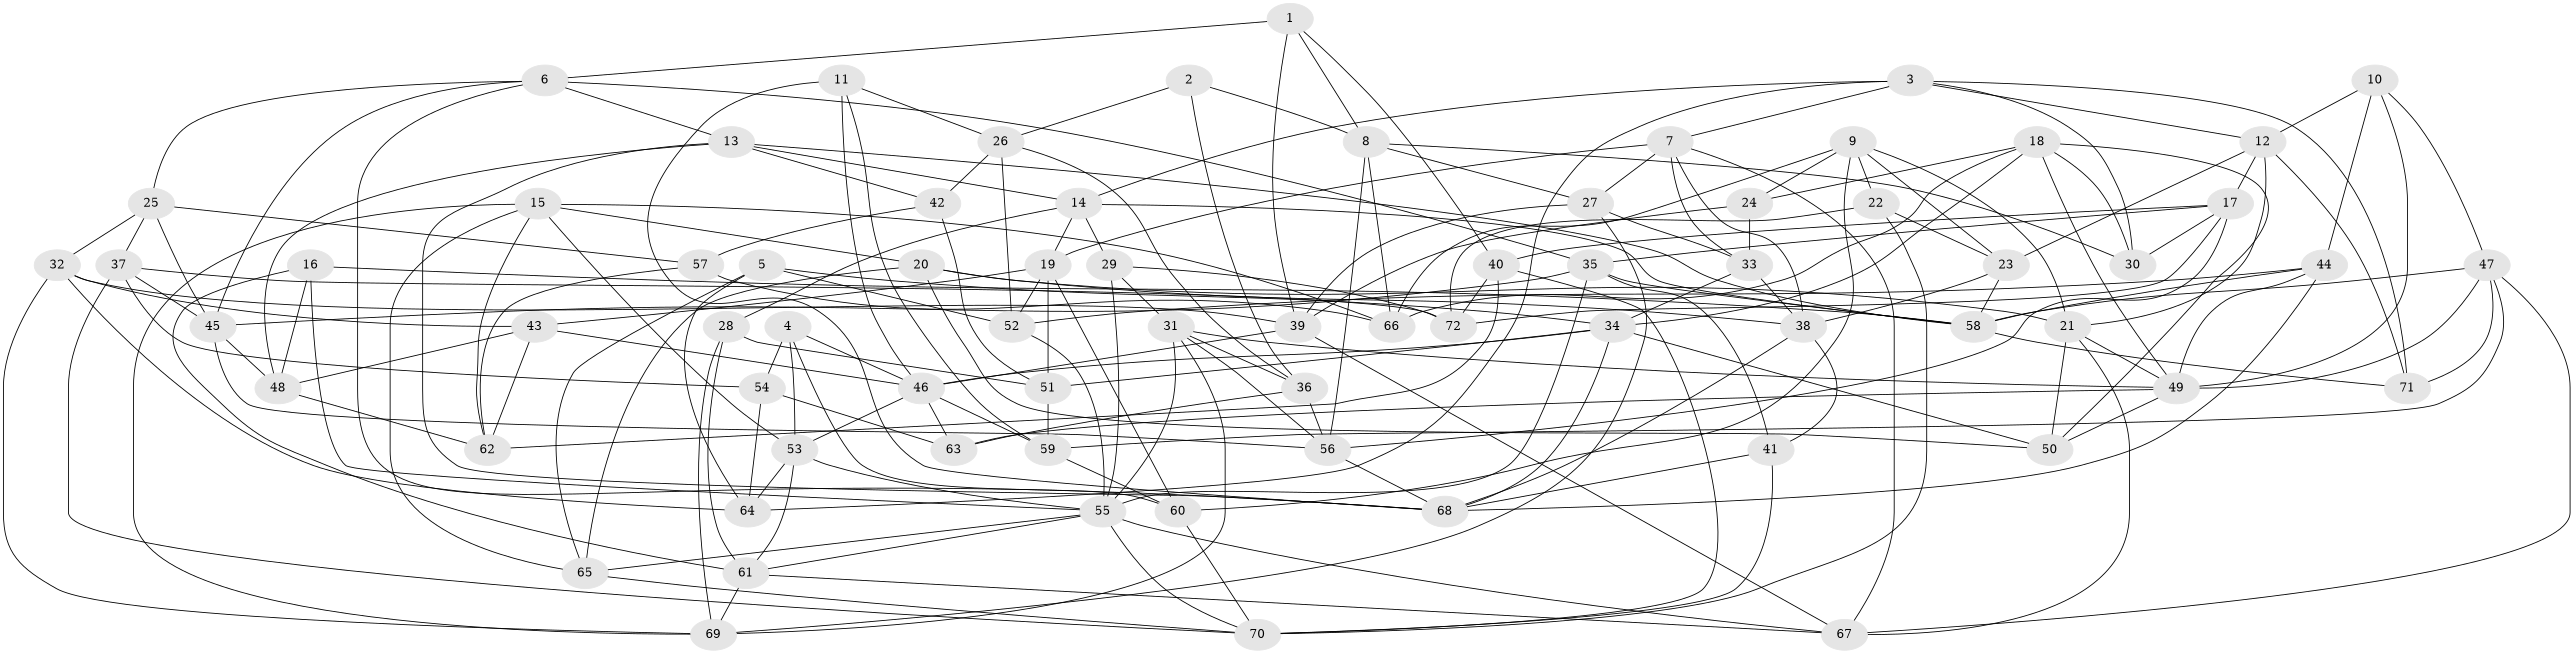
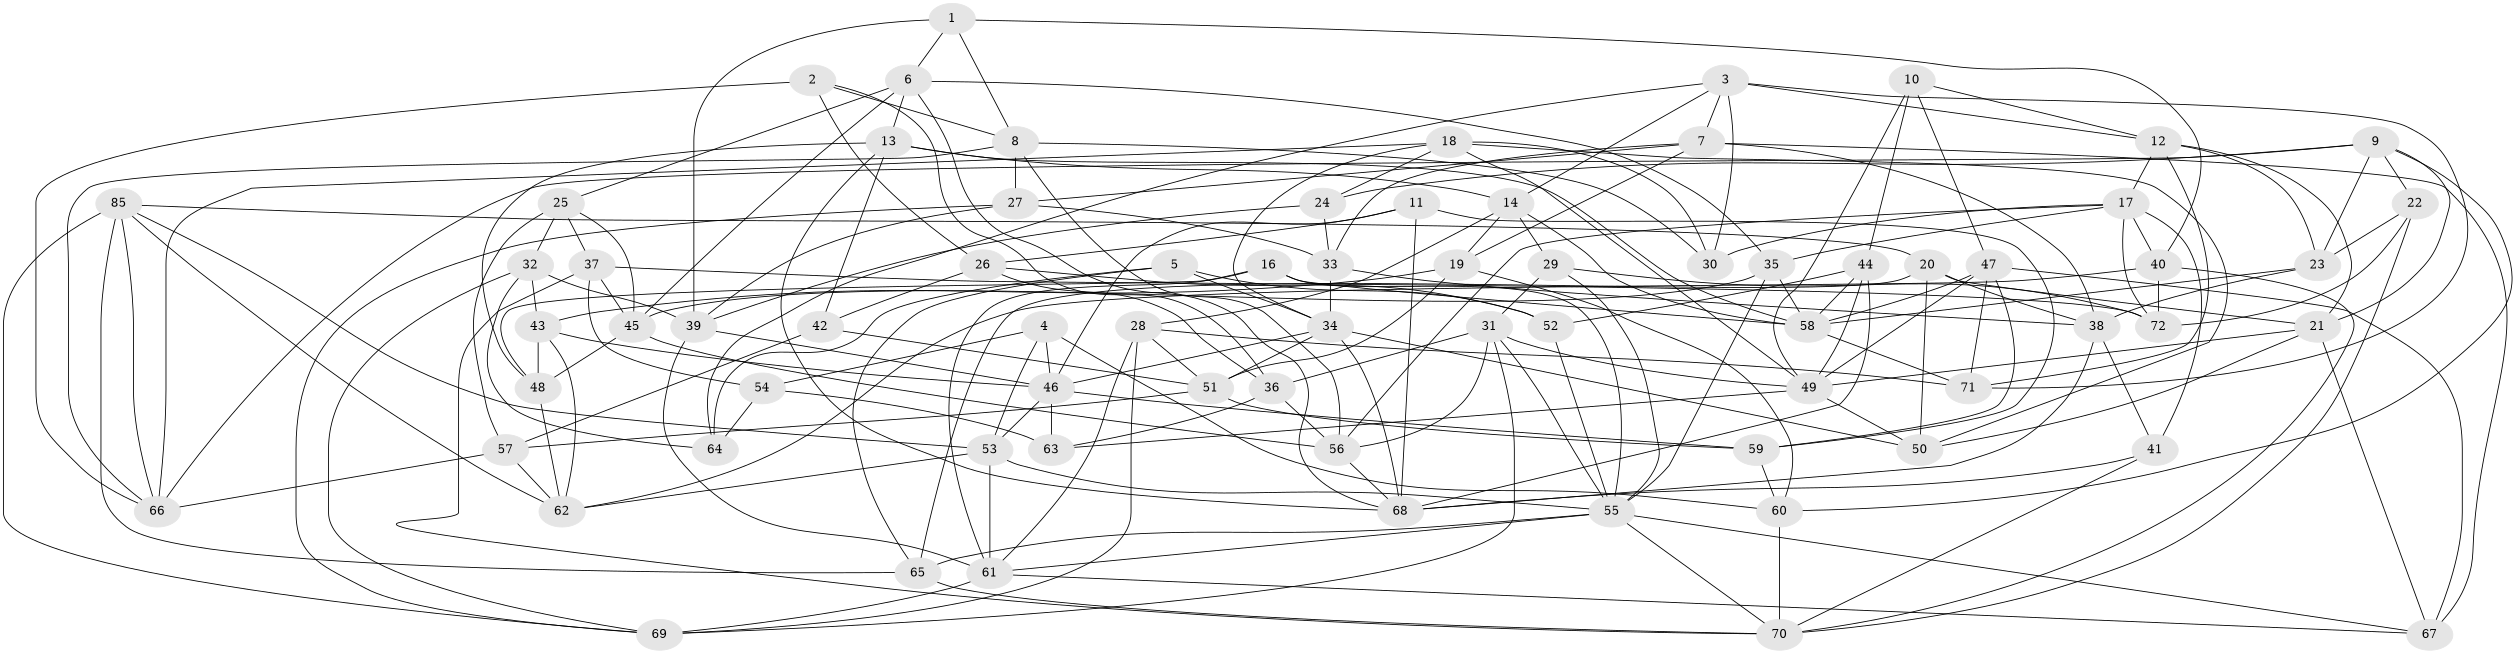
none -> (232, 134)
(538, 204) -> (119, 204)
(1030, 296) -> none
(1716, 325) -> (2201, 297)
none -> (1534, 355)
none -> (875, 421)
(771, 481) -> (776, 481)
(1571, 481) -> (754, 517)
